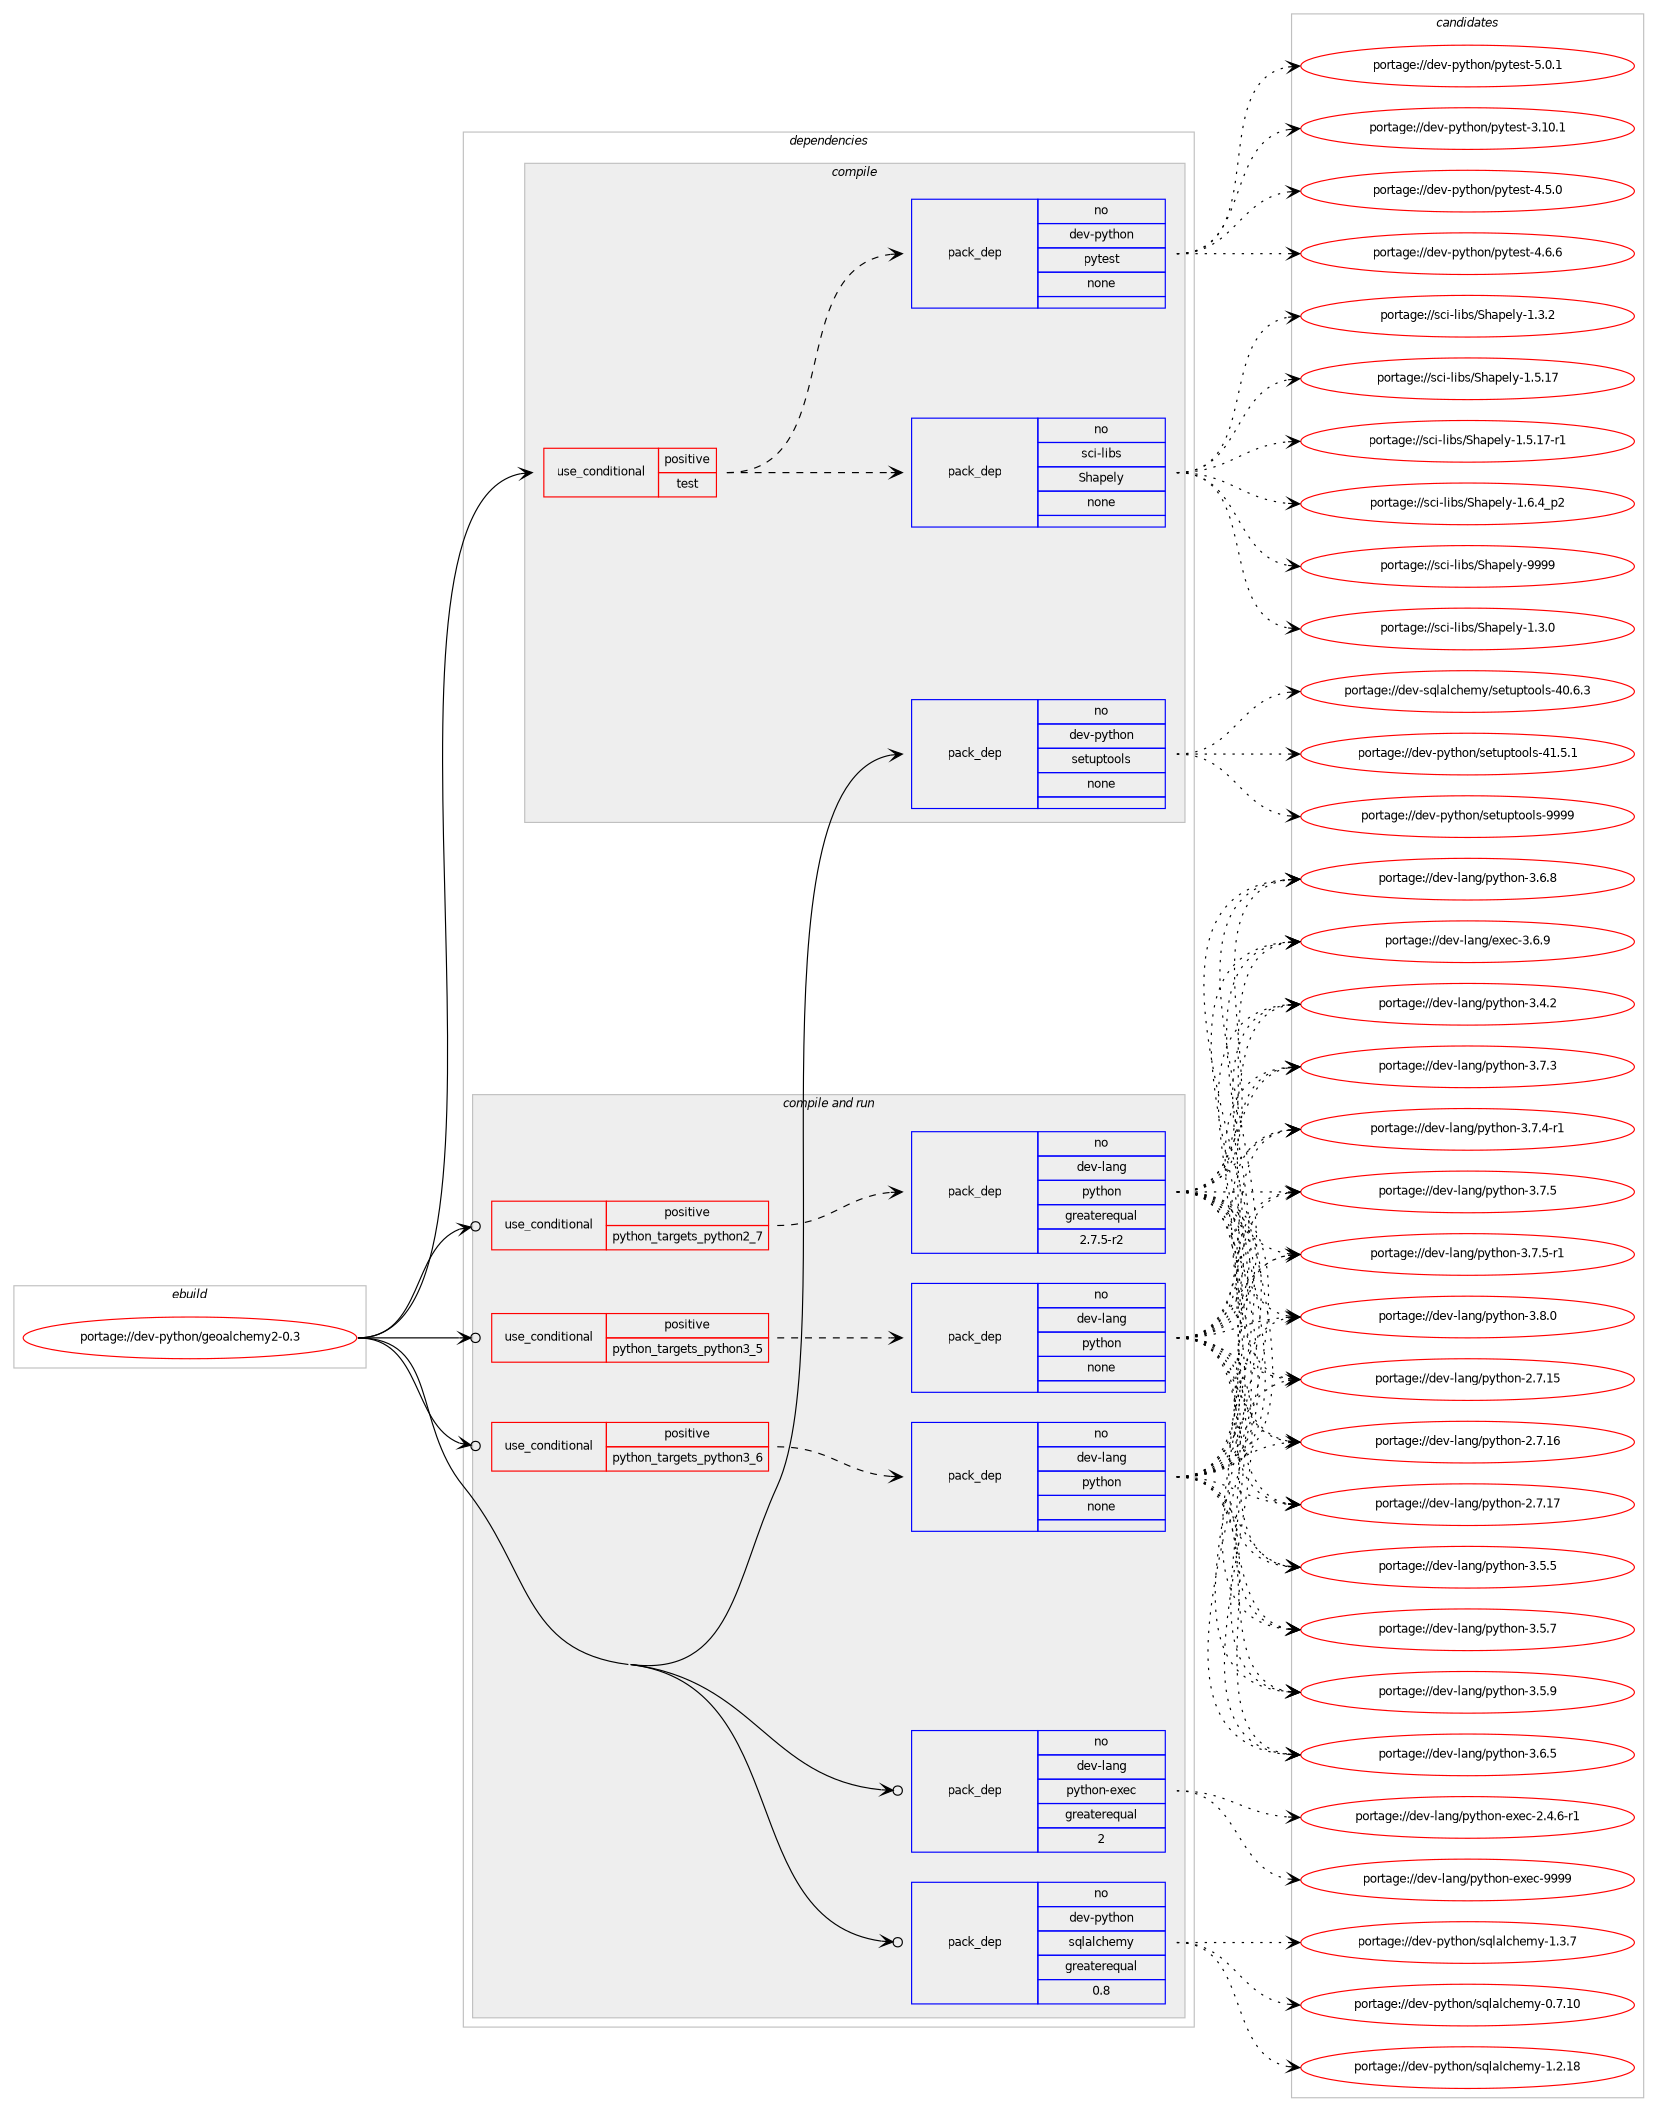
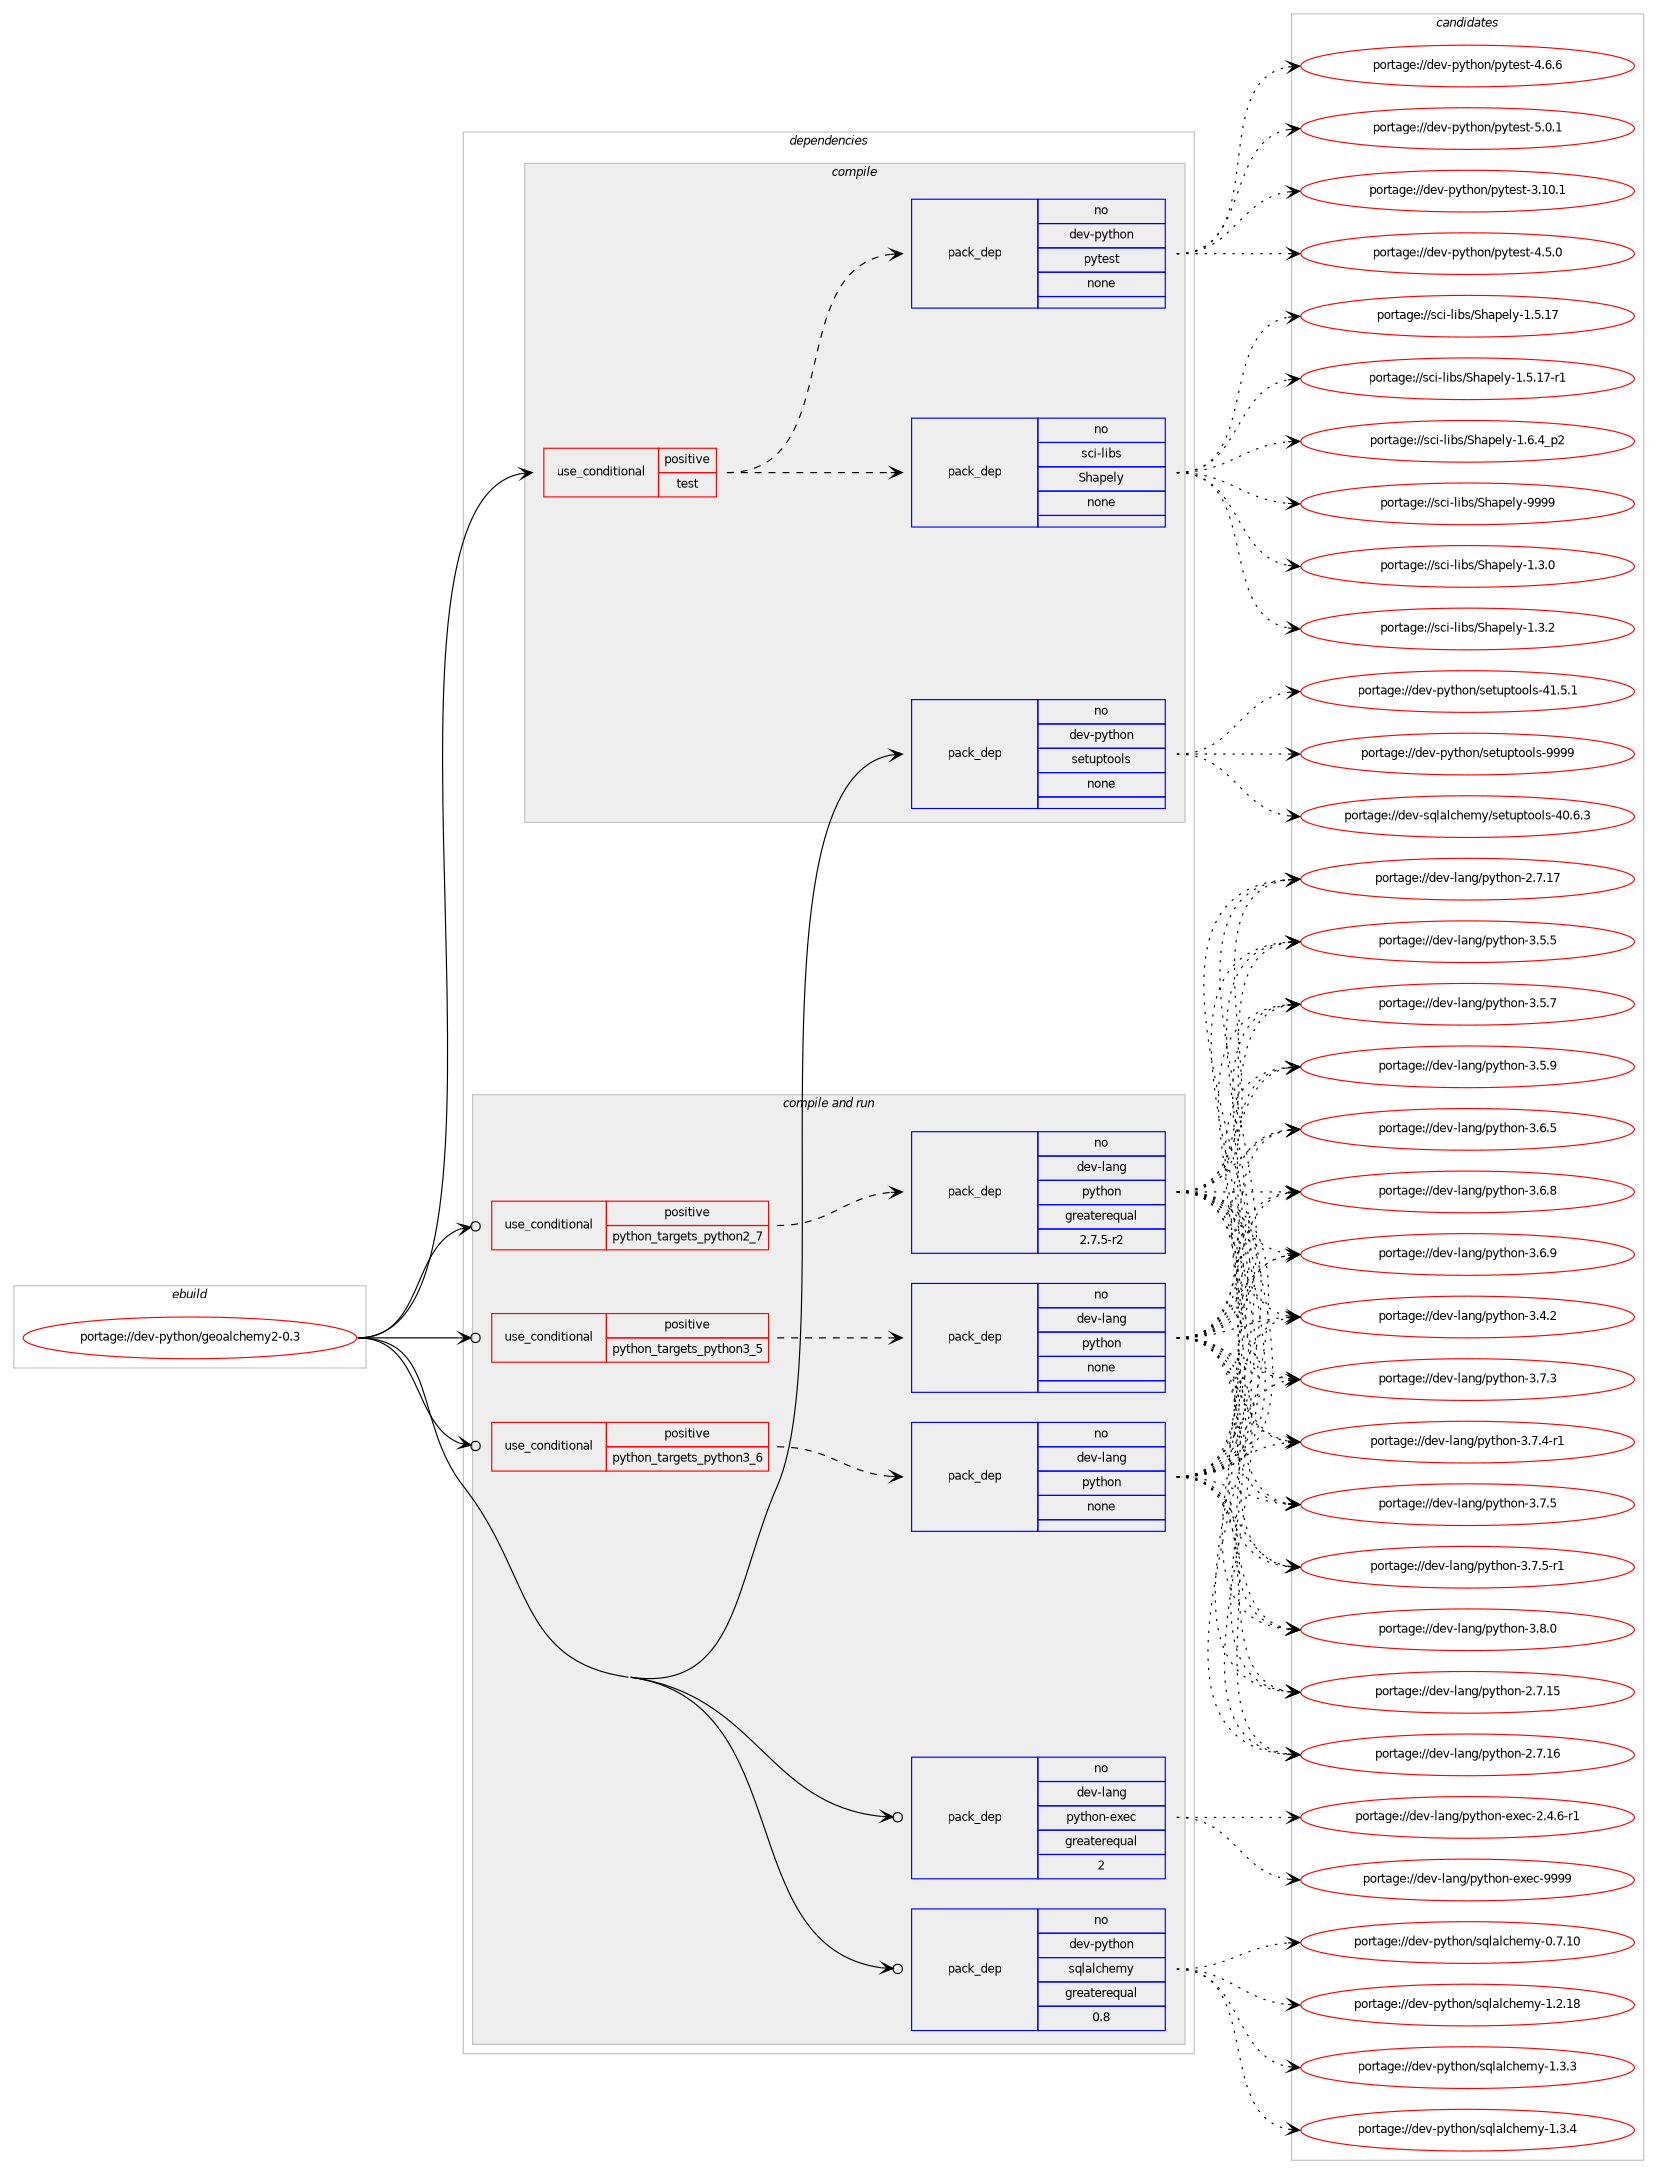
(1468, 942) -> (1468, 1254)
(1468, 1943) -> (1468, 2068)
none -> (1468, 2130)
